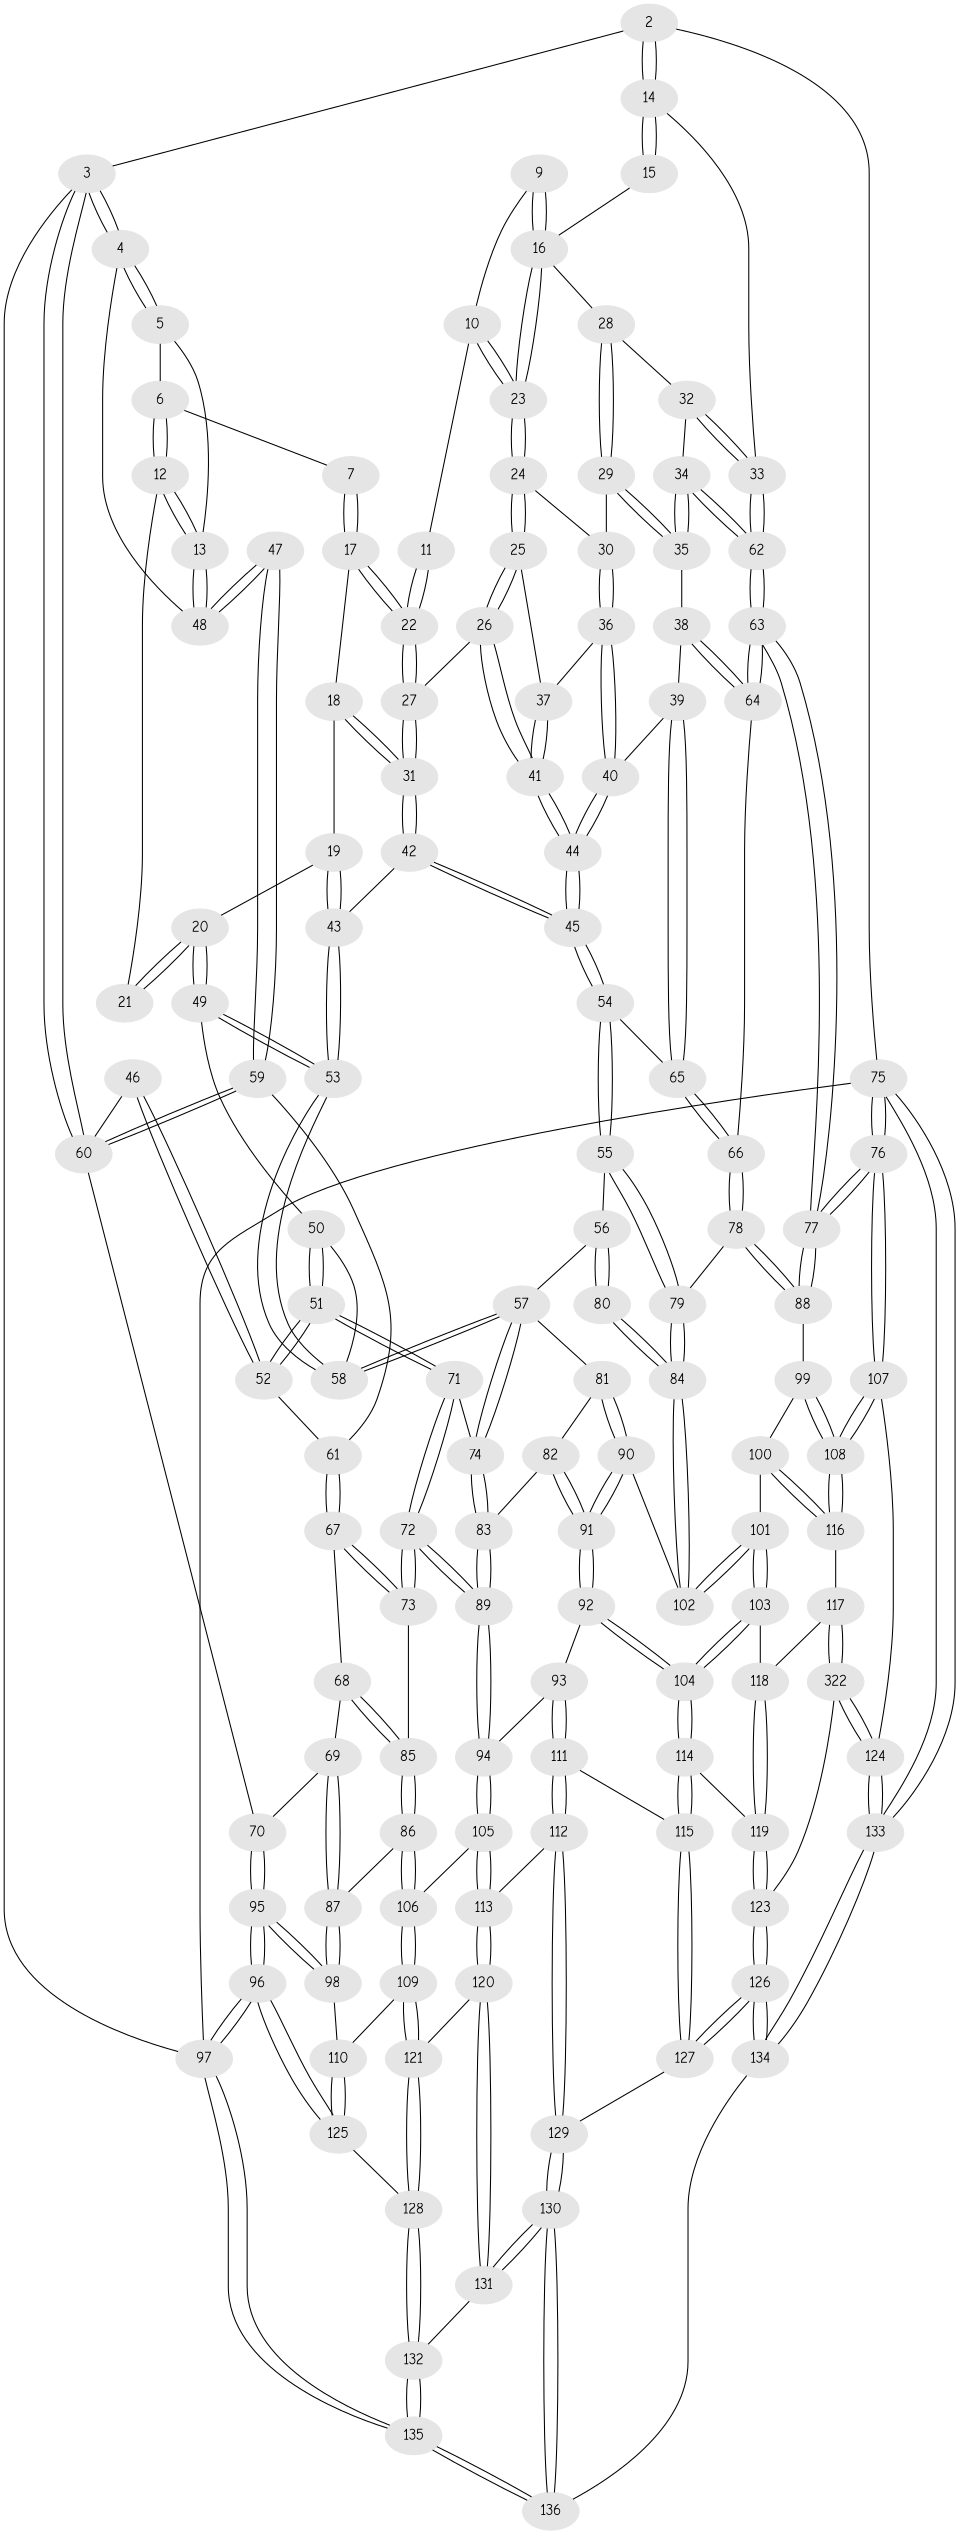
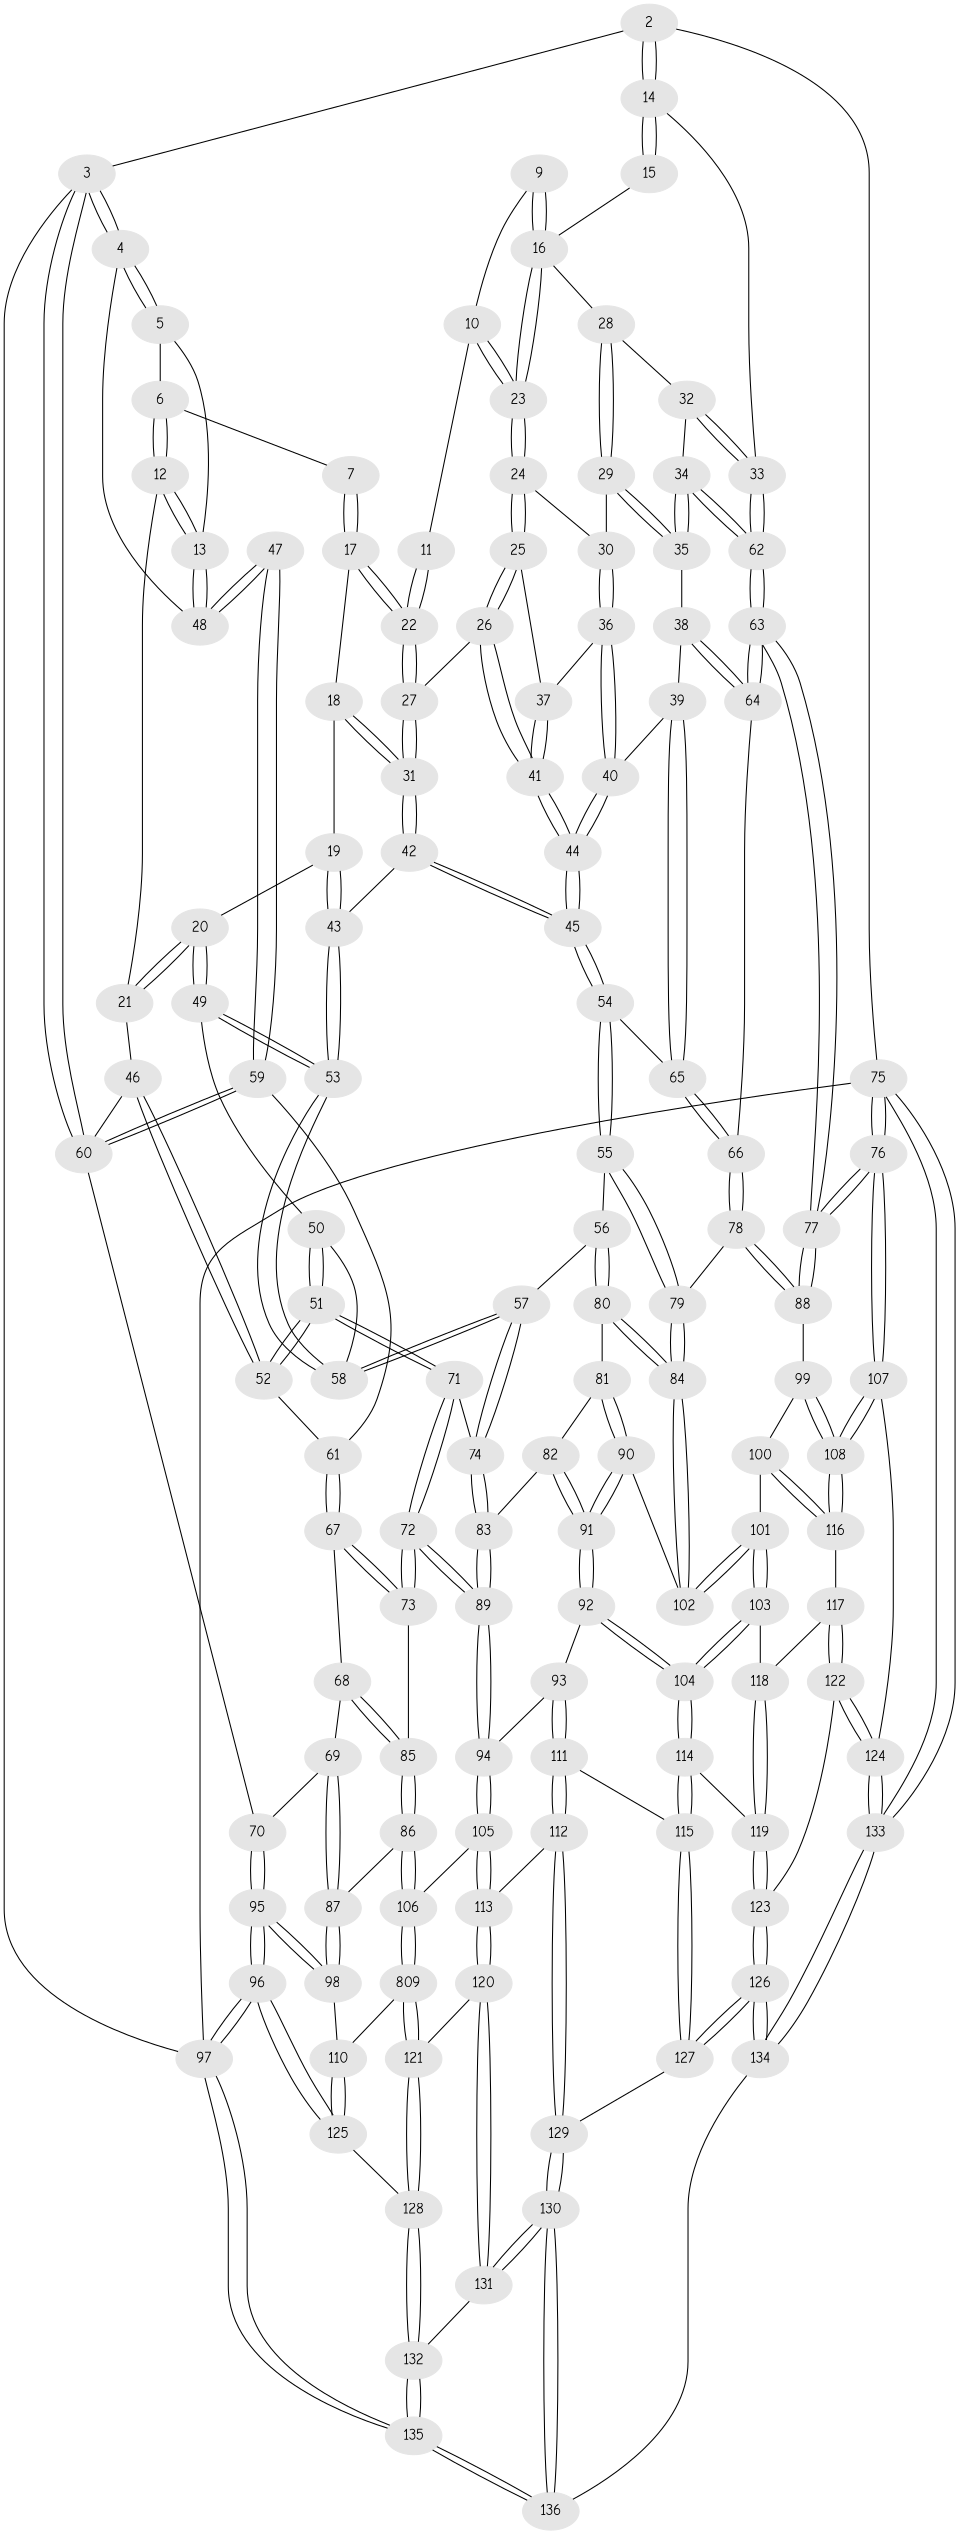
none -> (129, 1041)
(562, 1343) -> (602, 1343)
(836, 1682) -> (836, 1682)
(408, 1983) -> (408, 1983)
